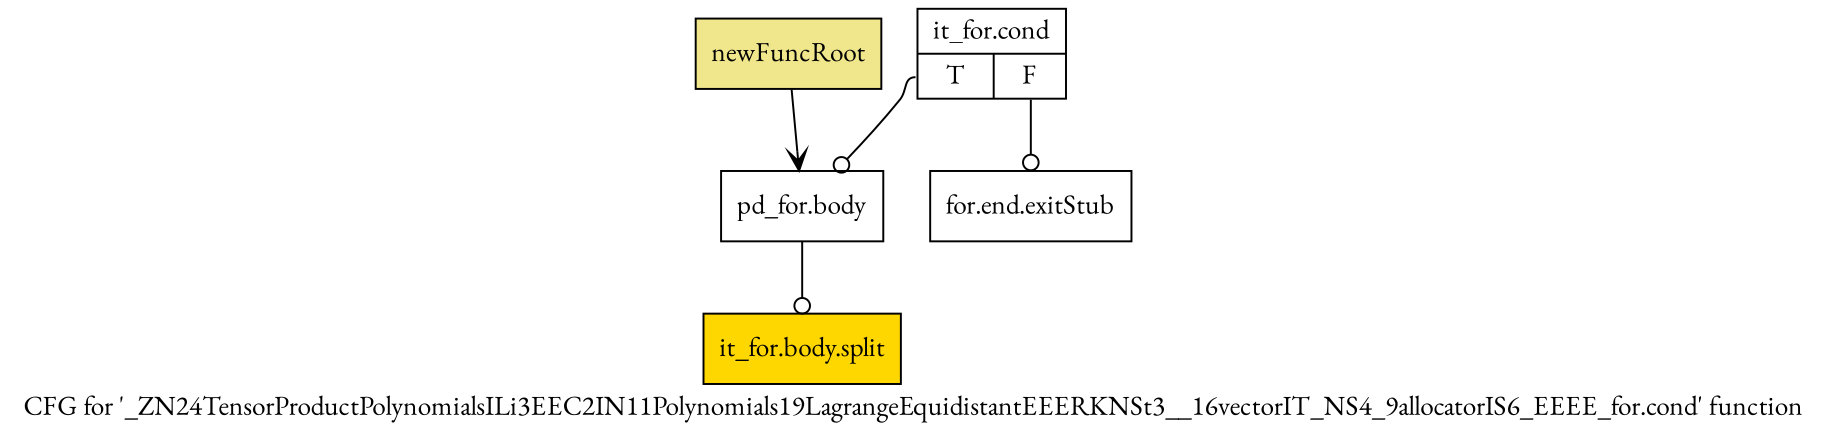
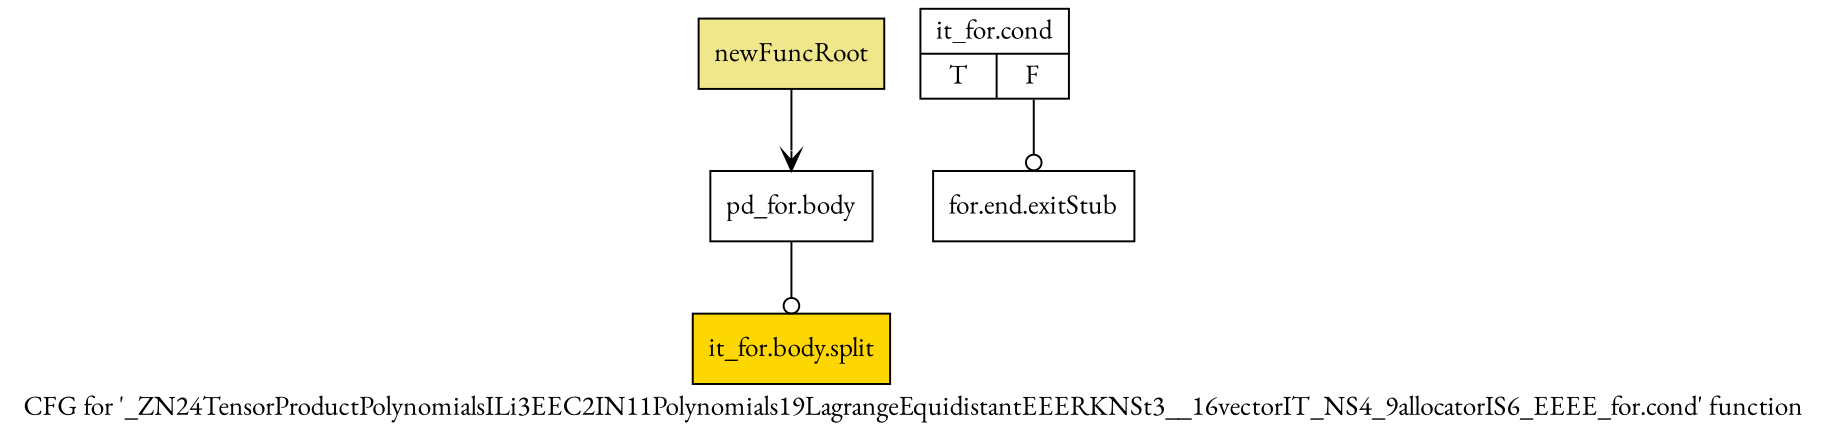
(884, 119) -> none
